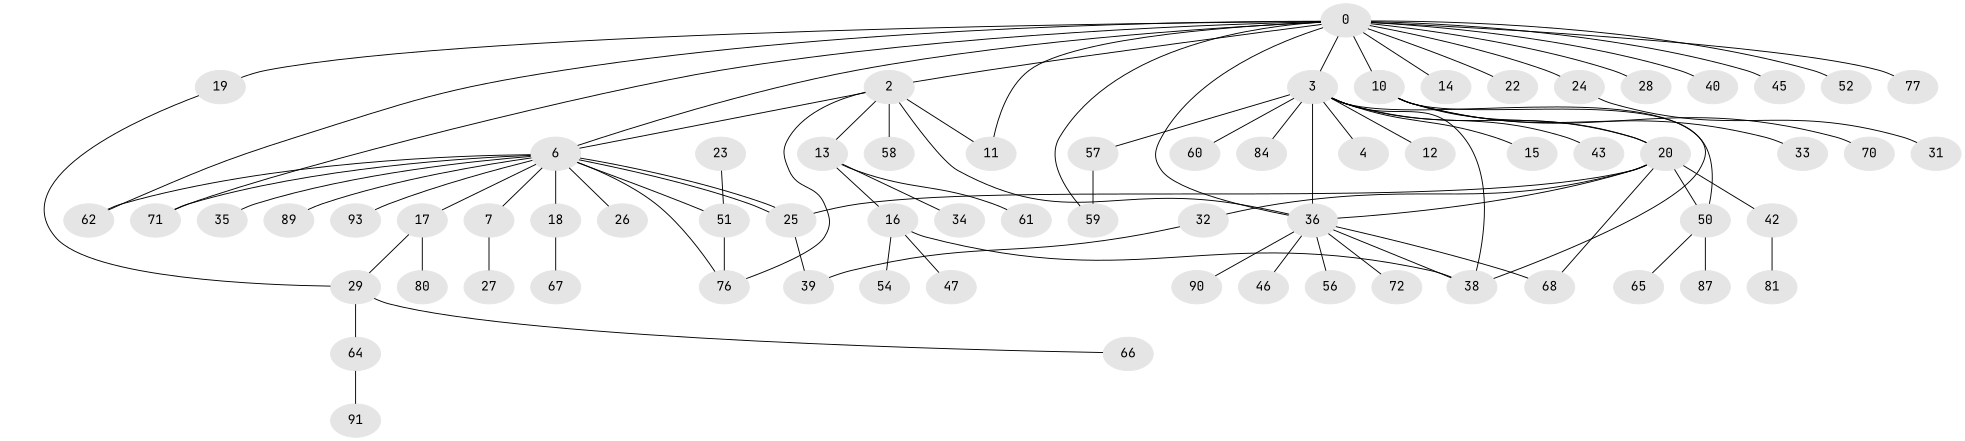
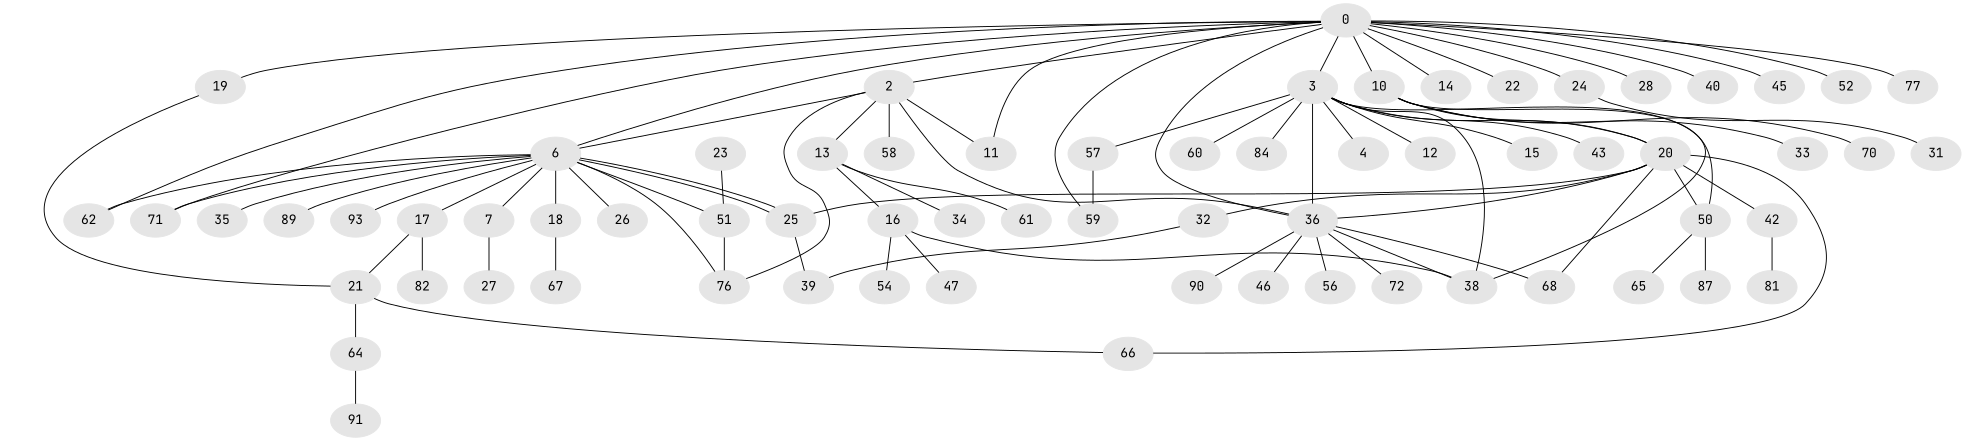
(356, 287) -> (356, 287)
(422, 287) -> (422, 287)
none -> (1601, 341)
